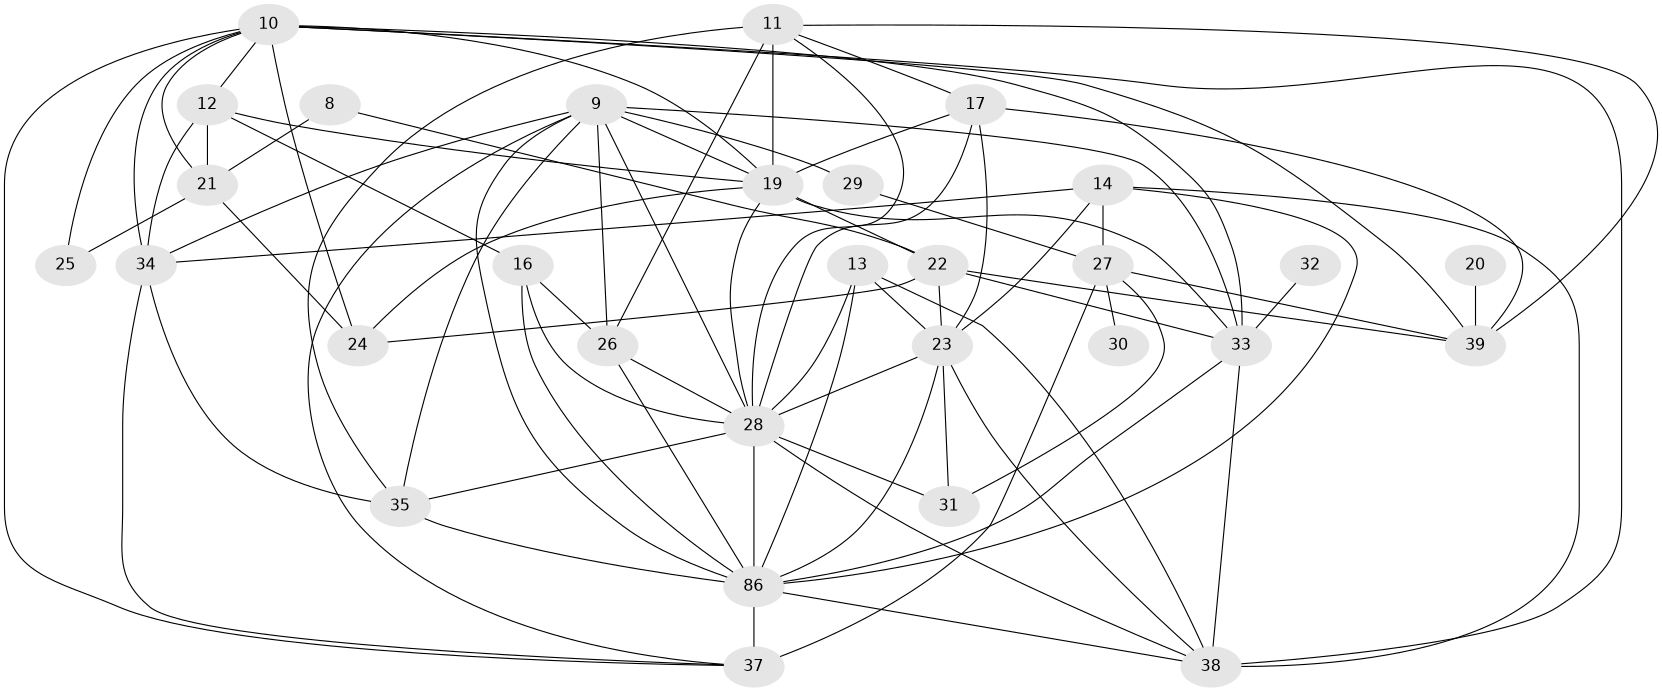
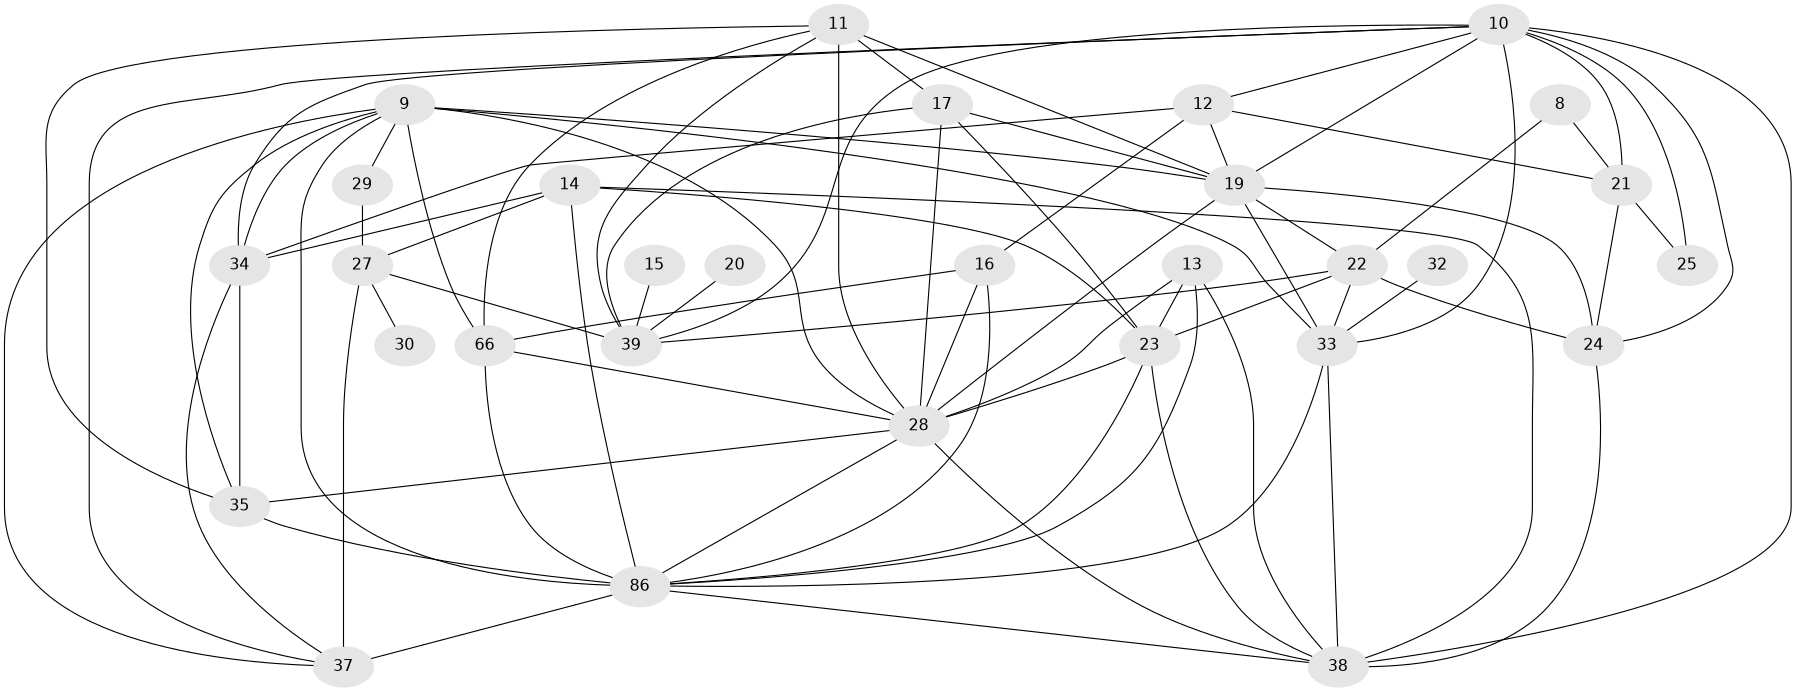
none -> (655, 265)
(608, 346) -> (485, 346)
(949, 506) -> none
none -> (1565, 583)
